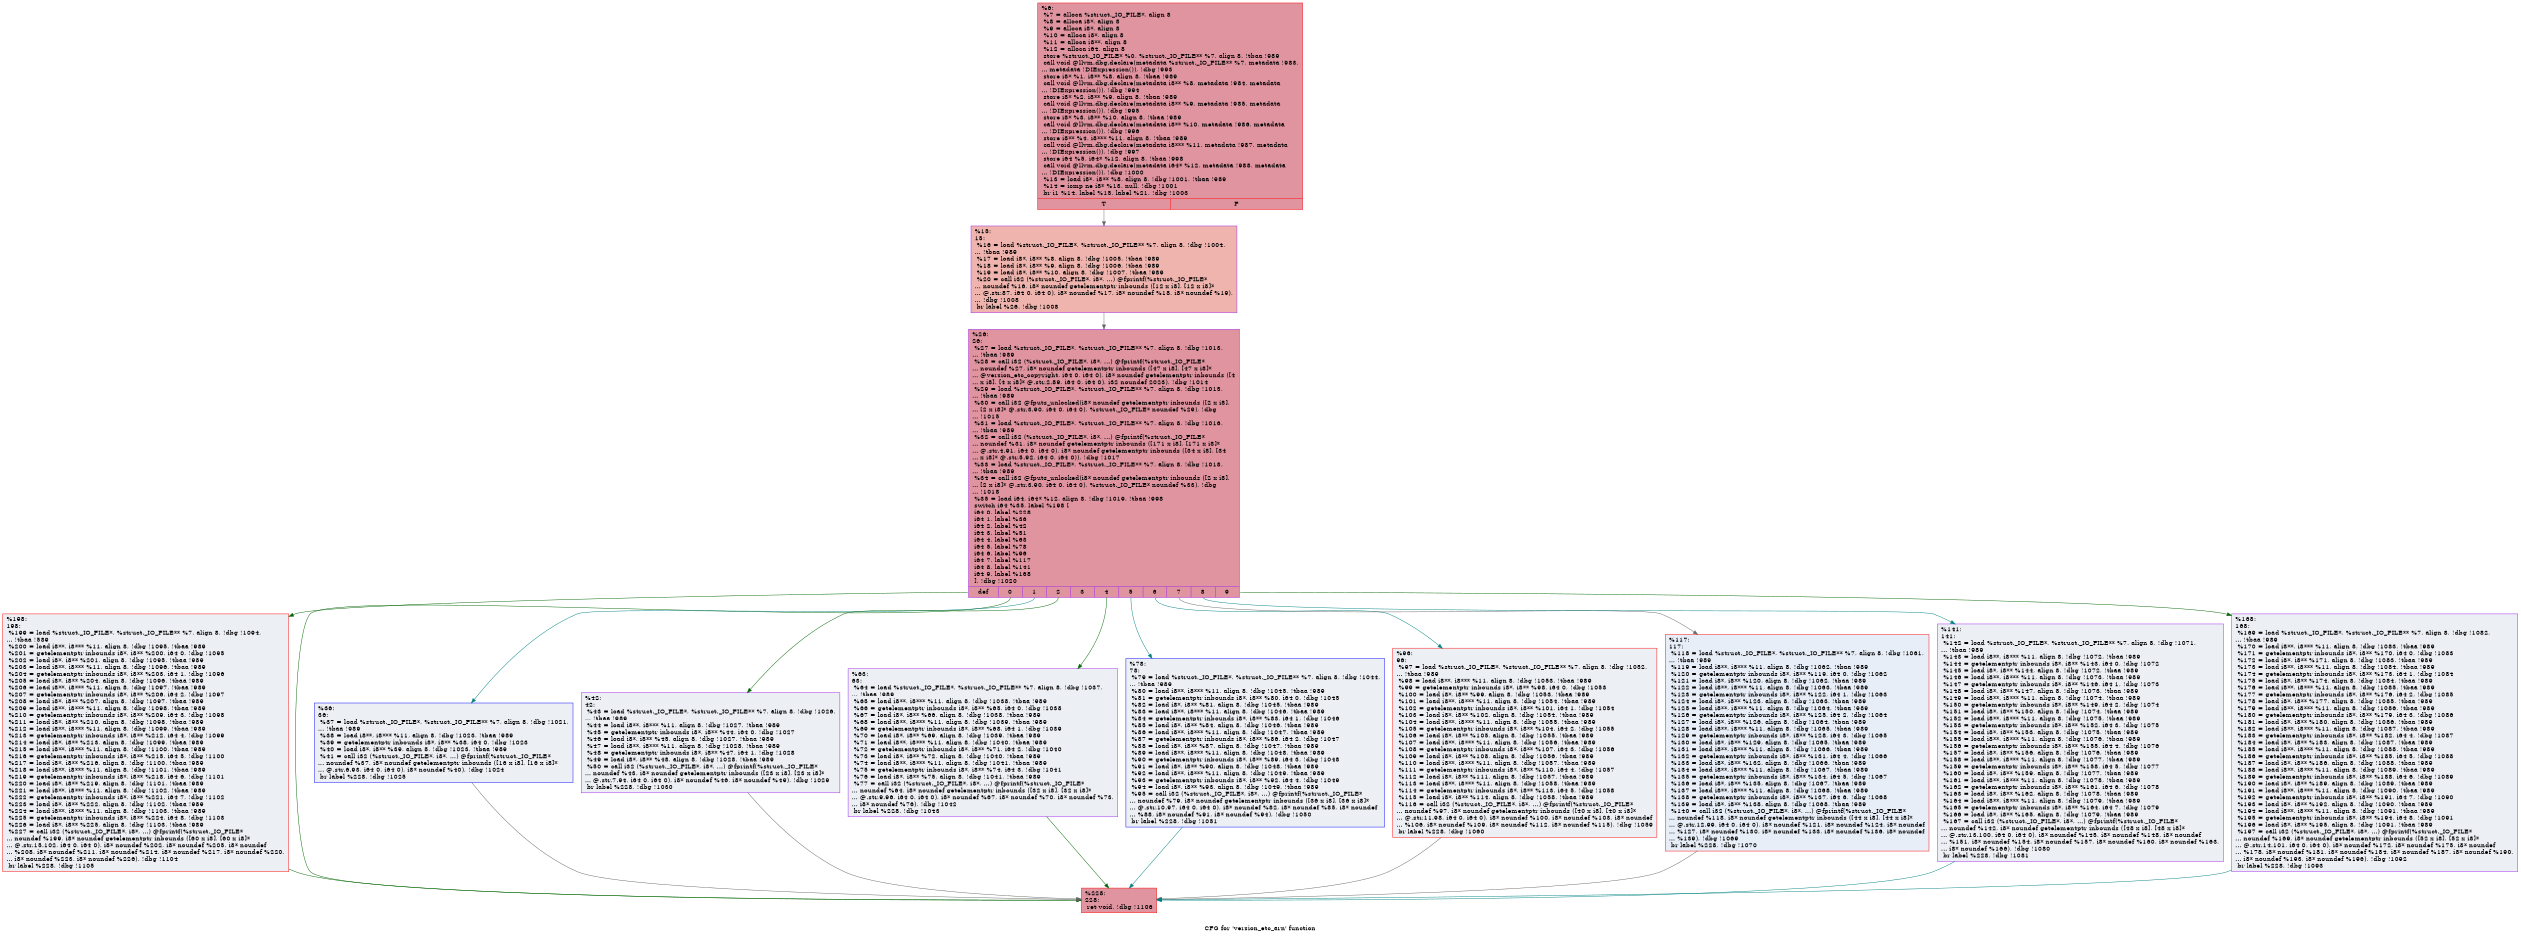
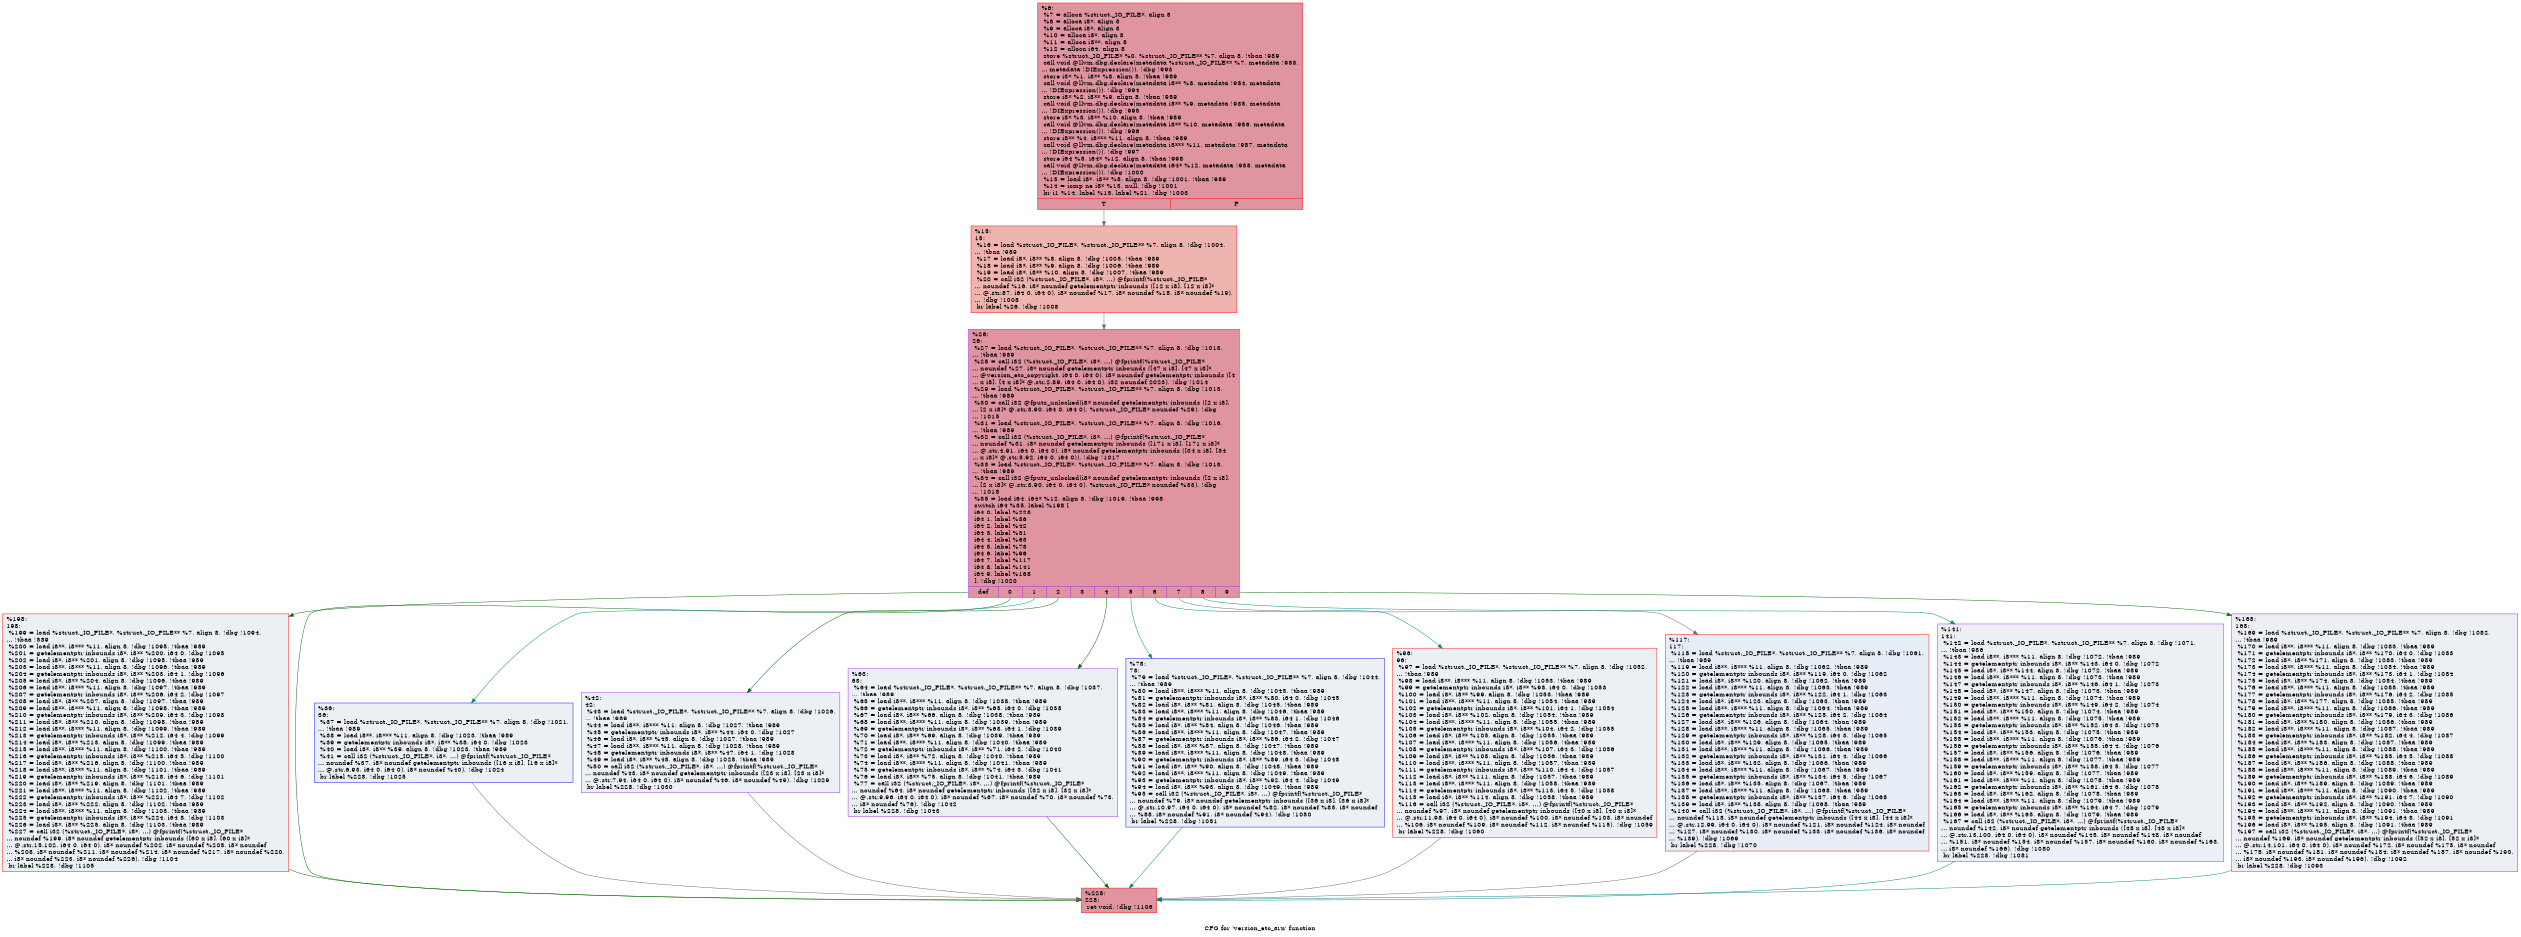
(1104, 269) -> (1104, 269)
(1963, 650) -> (1963, 650)
